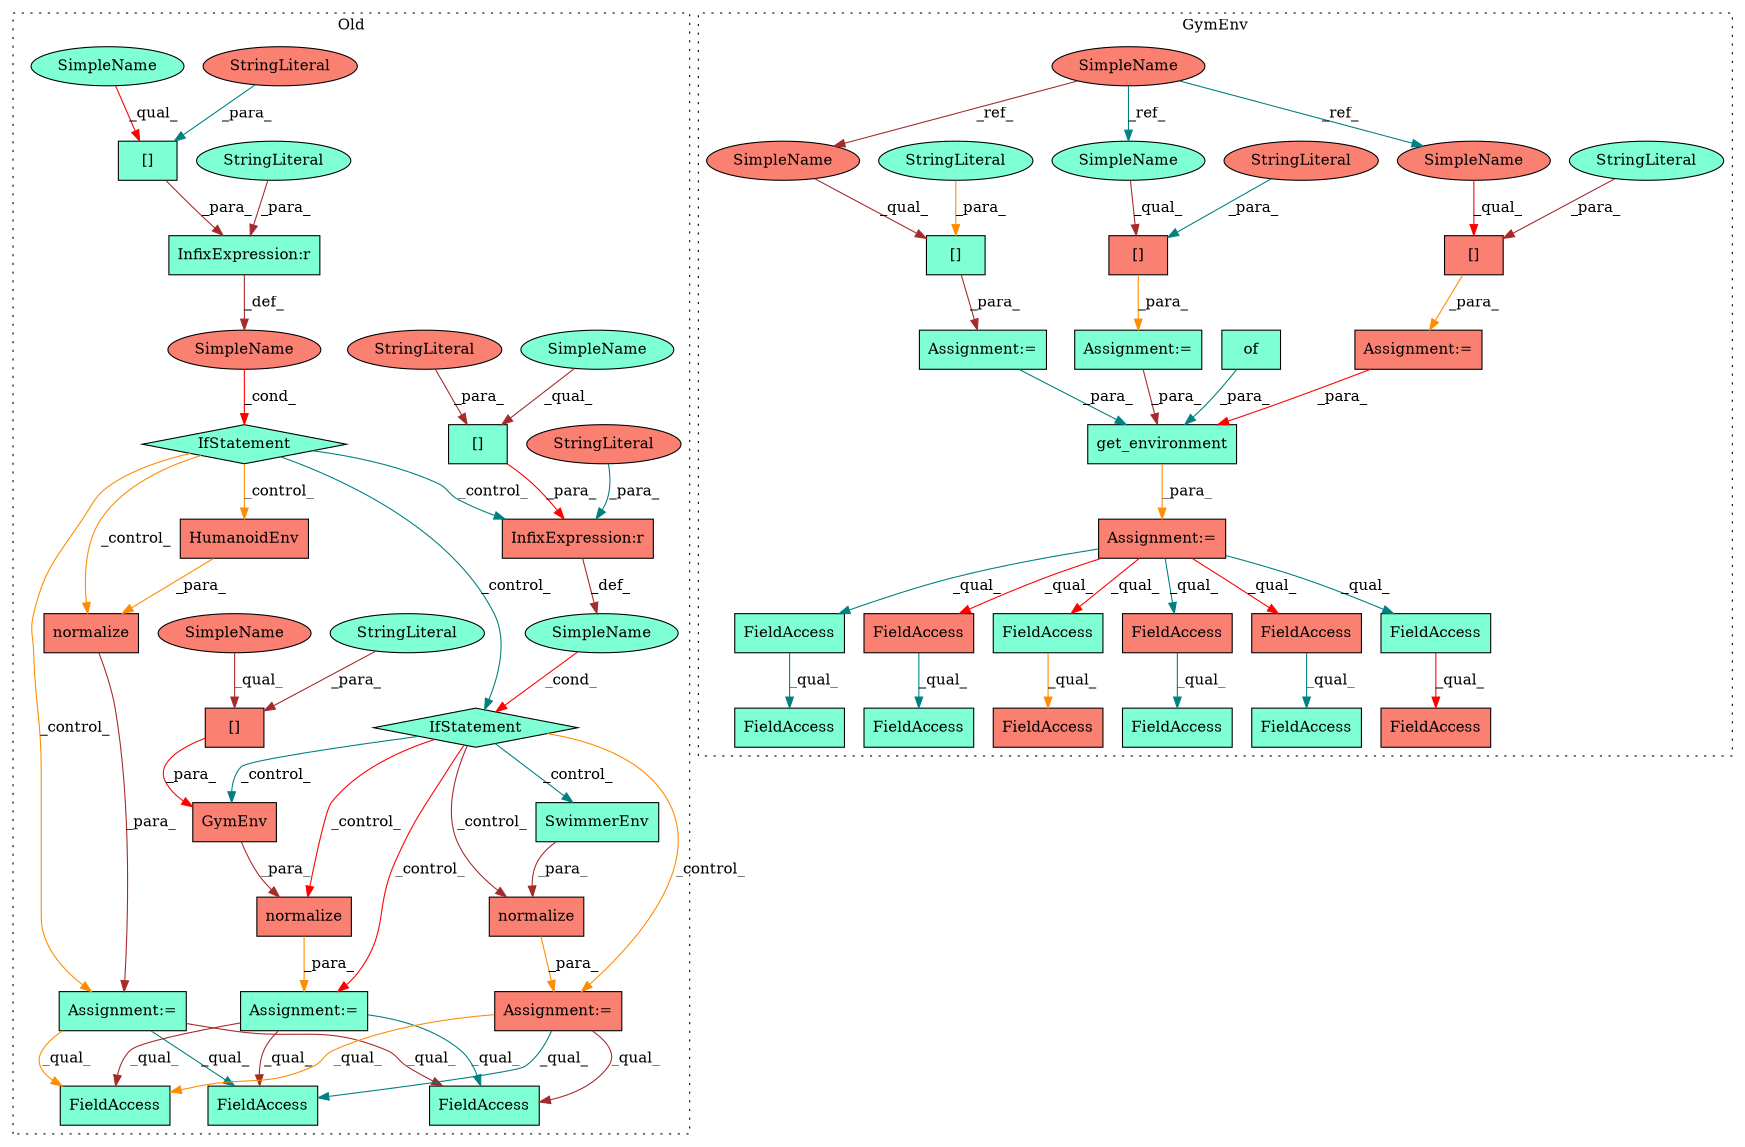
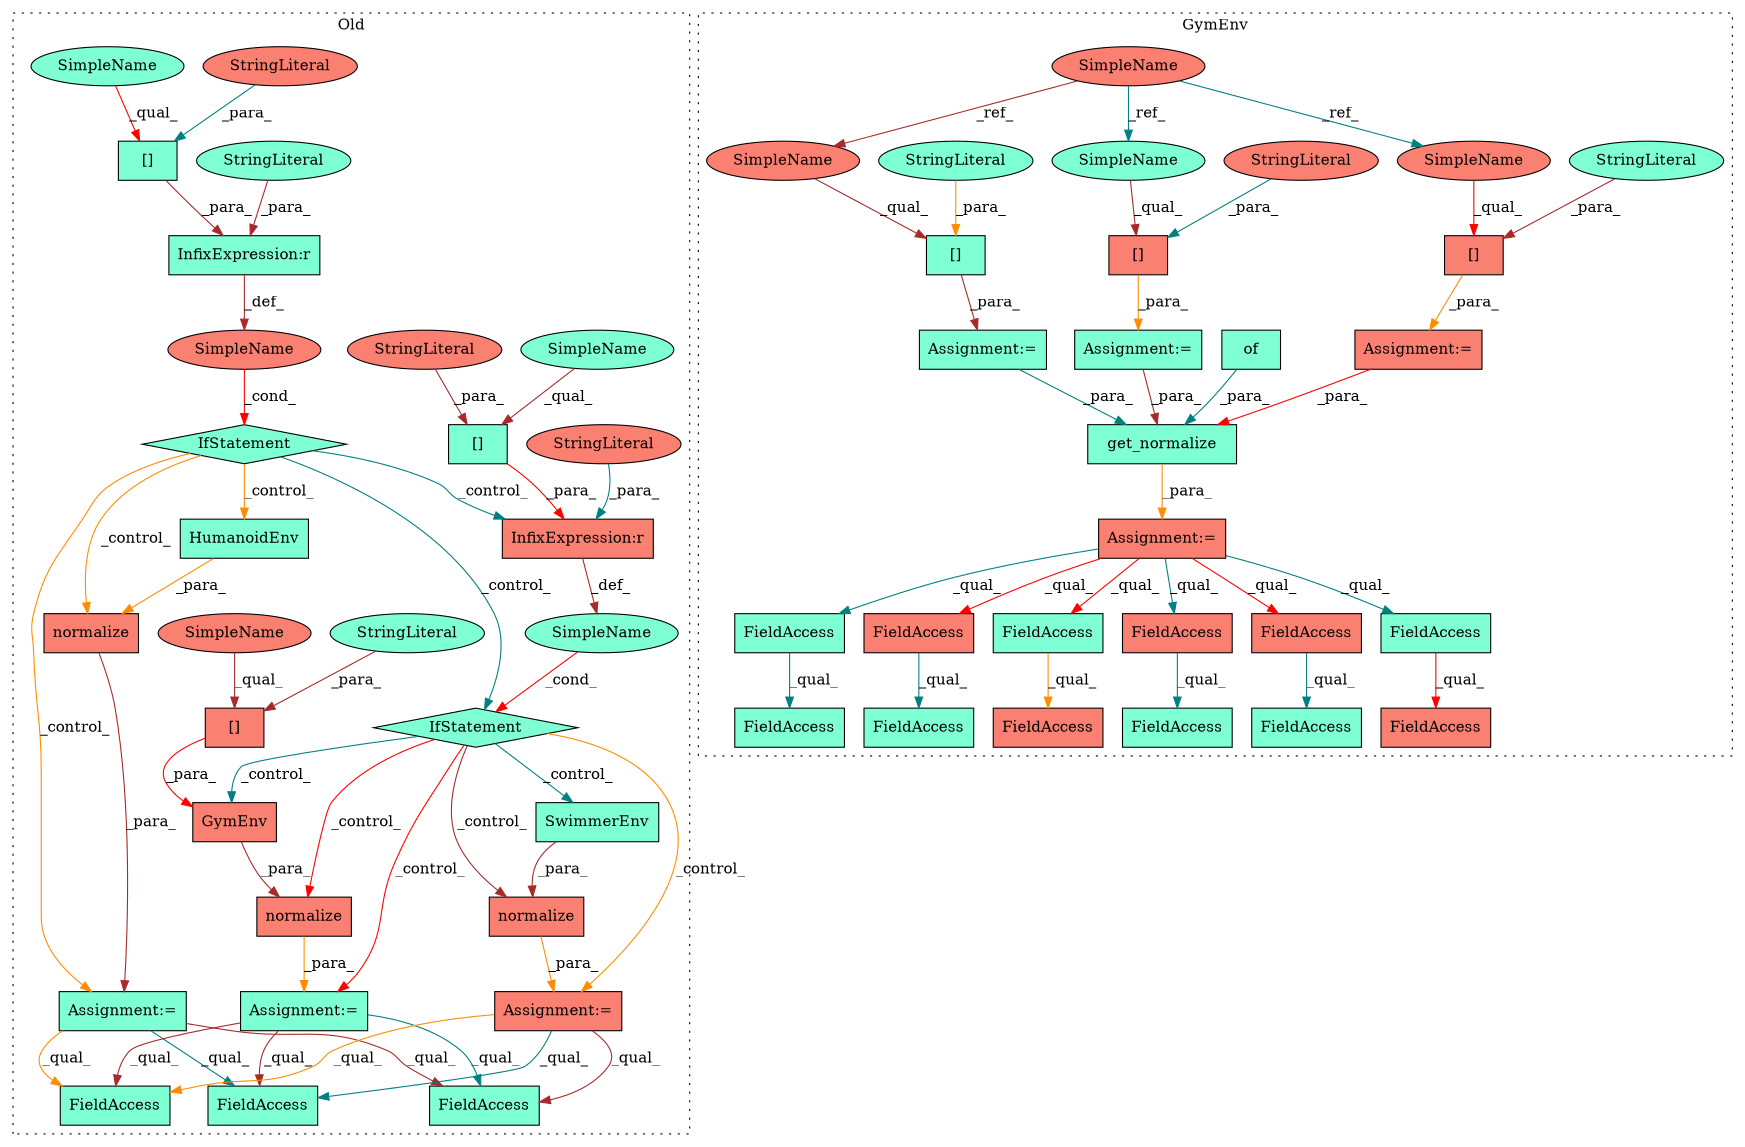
(1162, 444) -> (1162, 444)
(244, 539) -> (244, 539)
